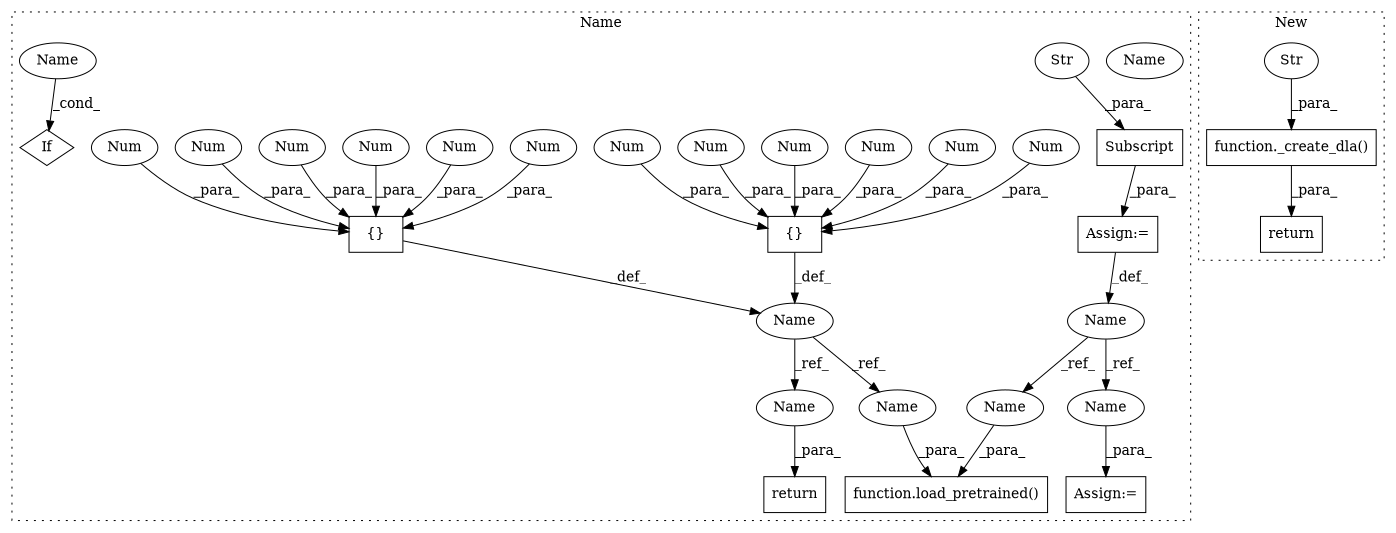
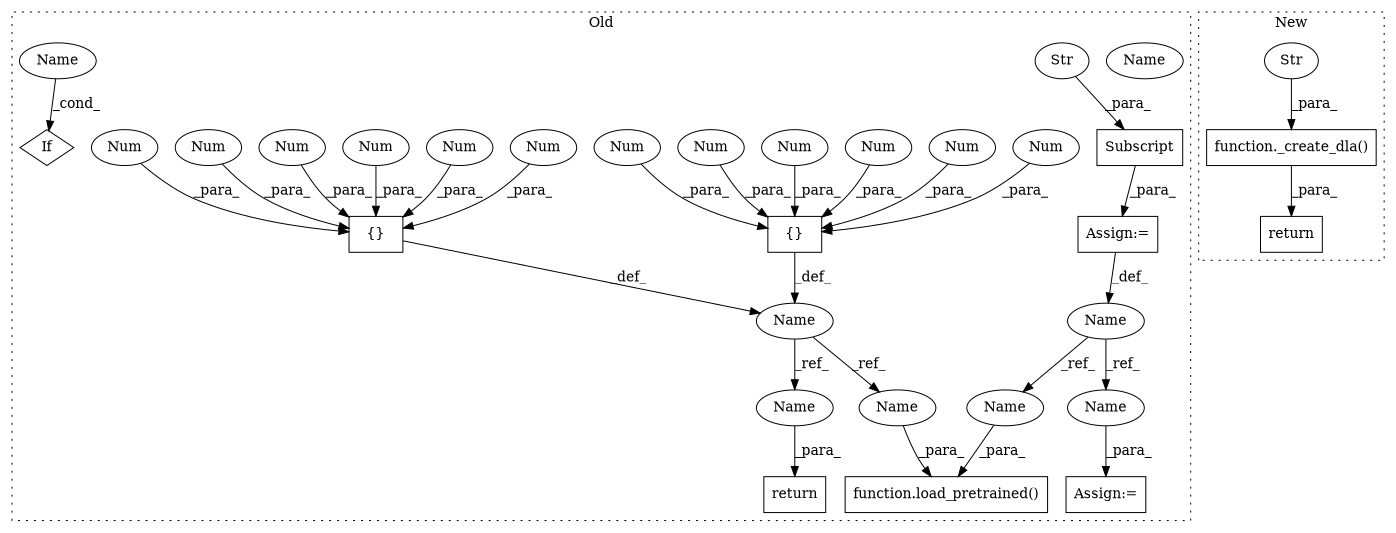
(601, 23) -> (601, 23)
